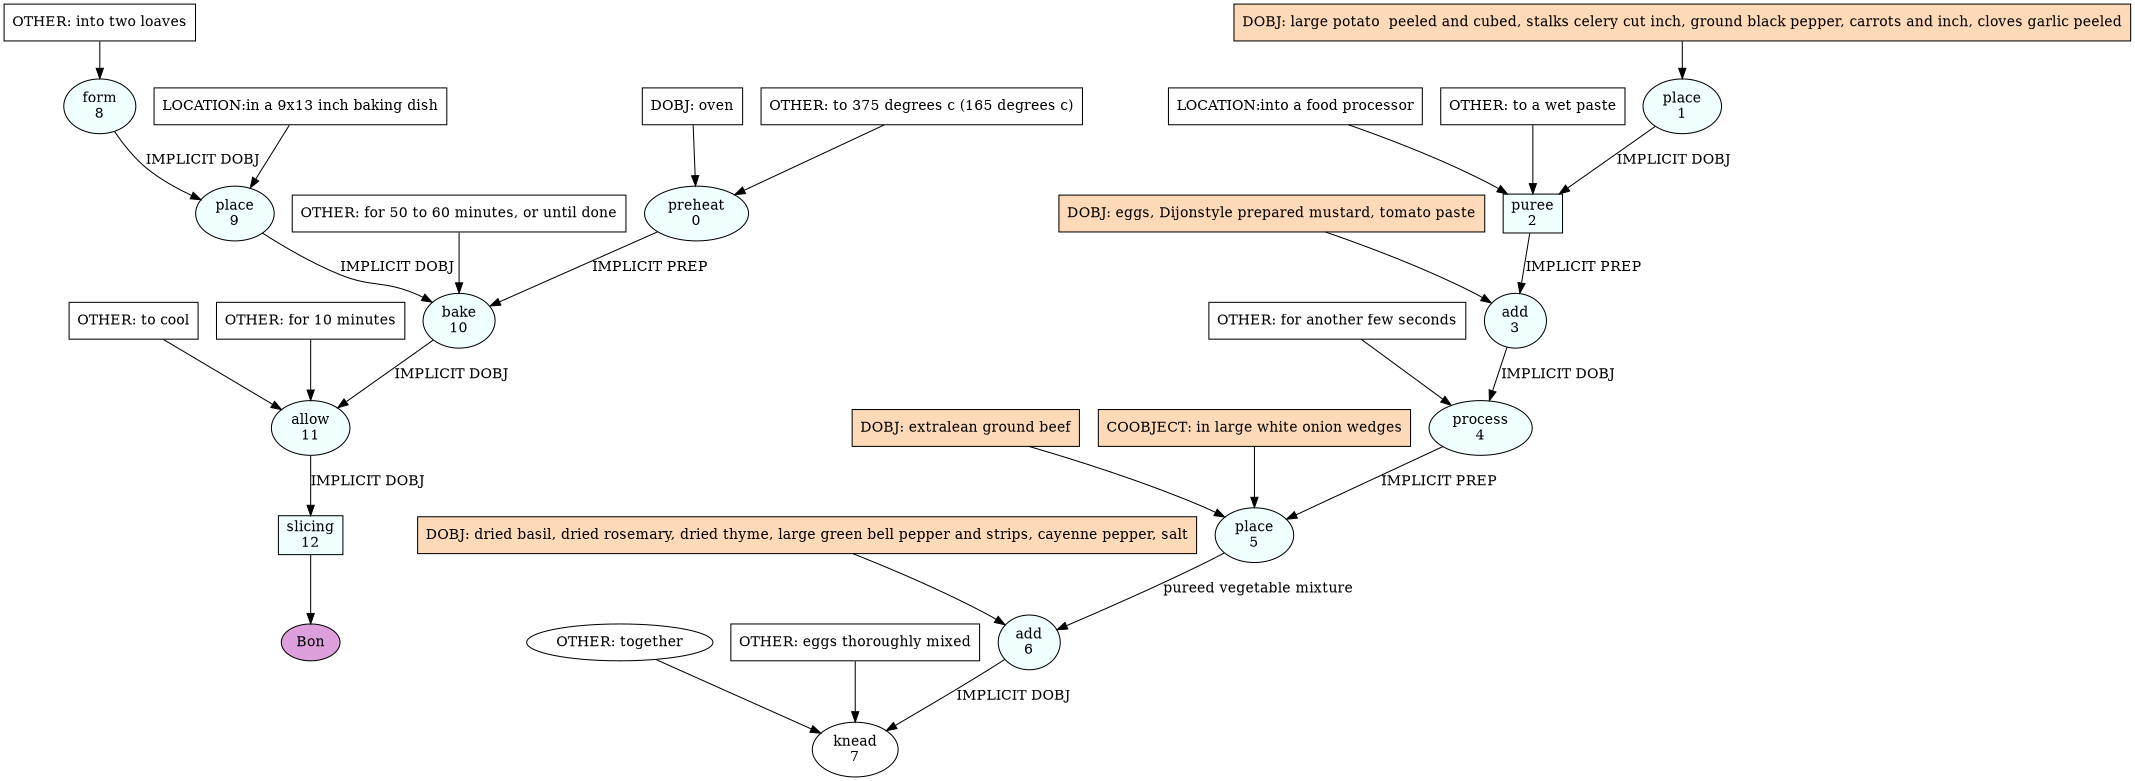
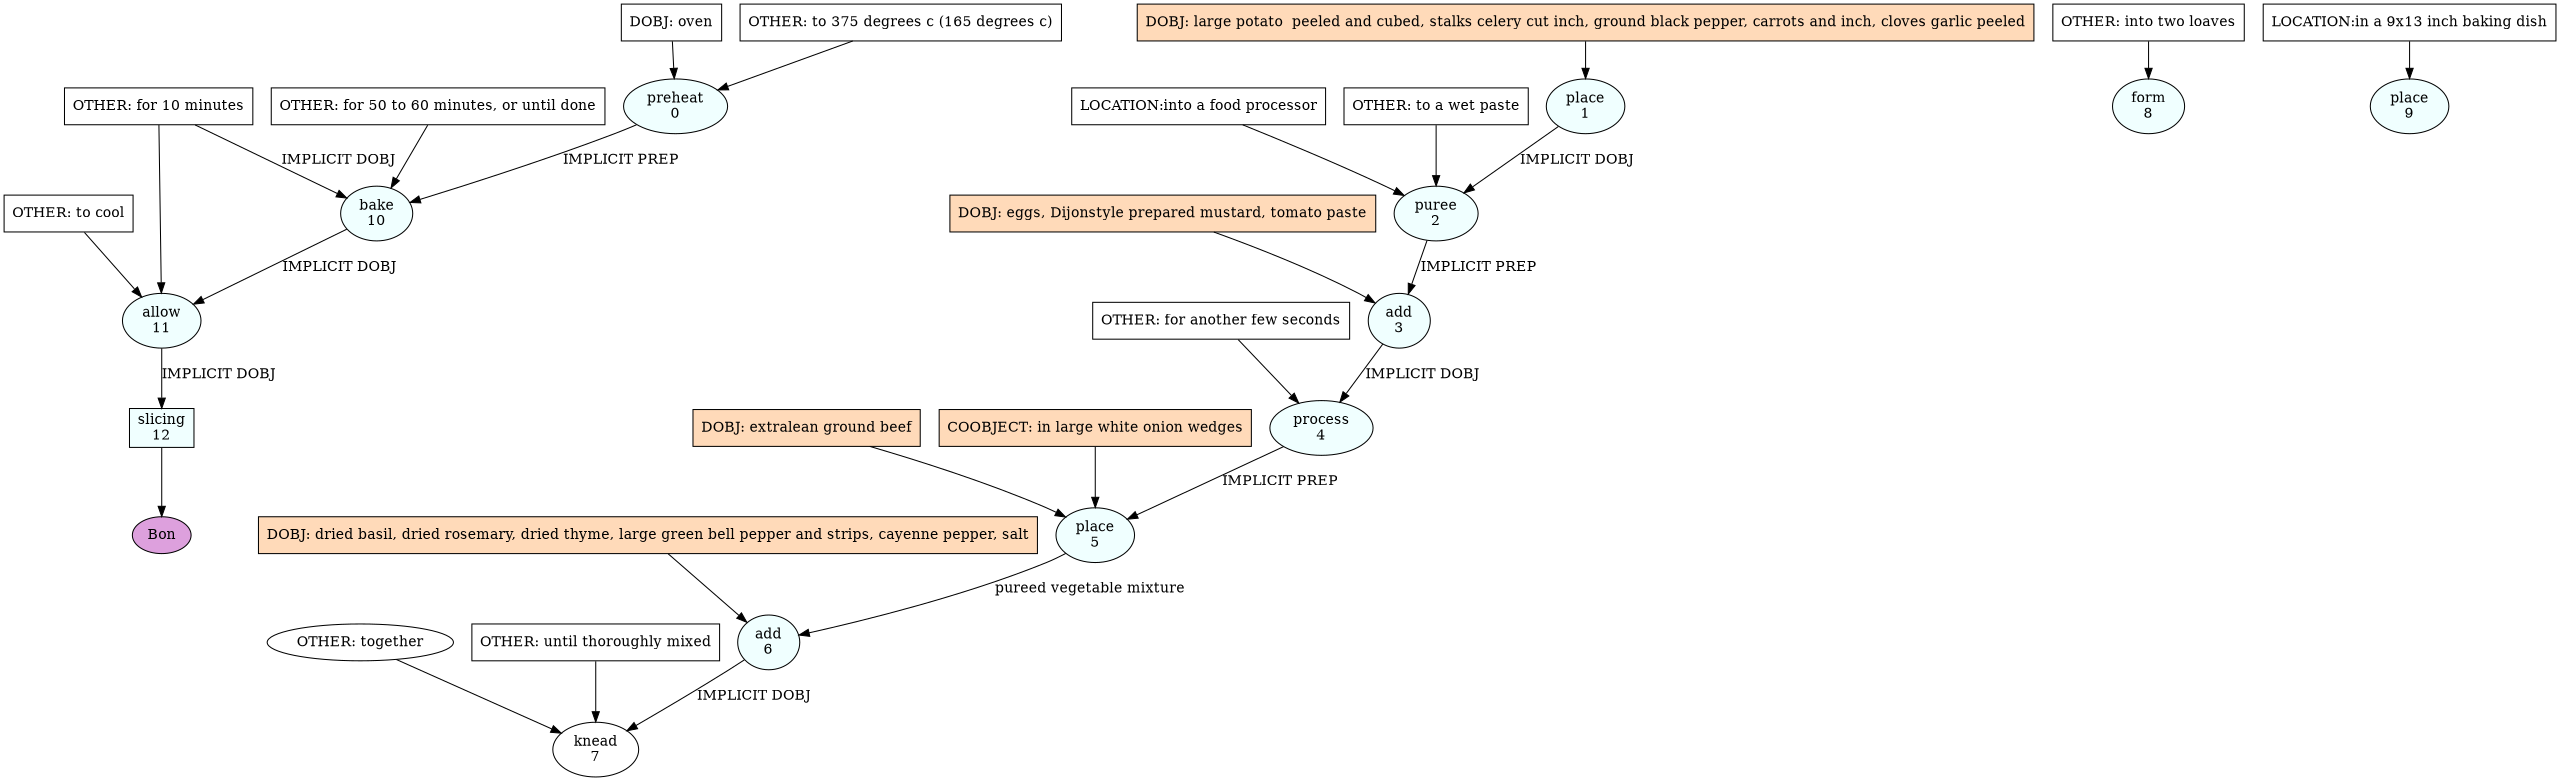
(148, 170) -> none
(1533, 214) -> (1436, 214)
(339, 274) -> (266, 159)
(855, 642) -> (596, 642)
